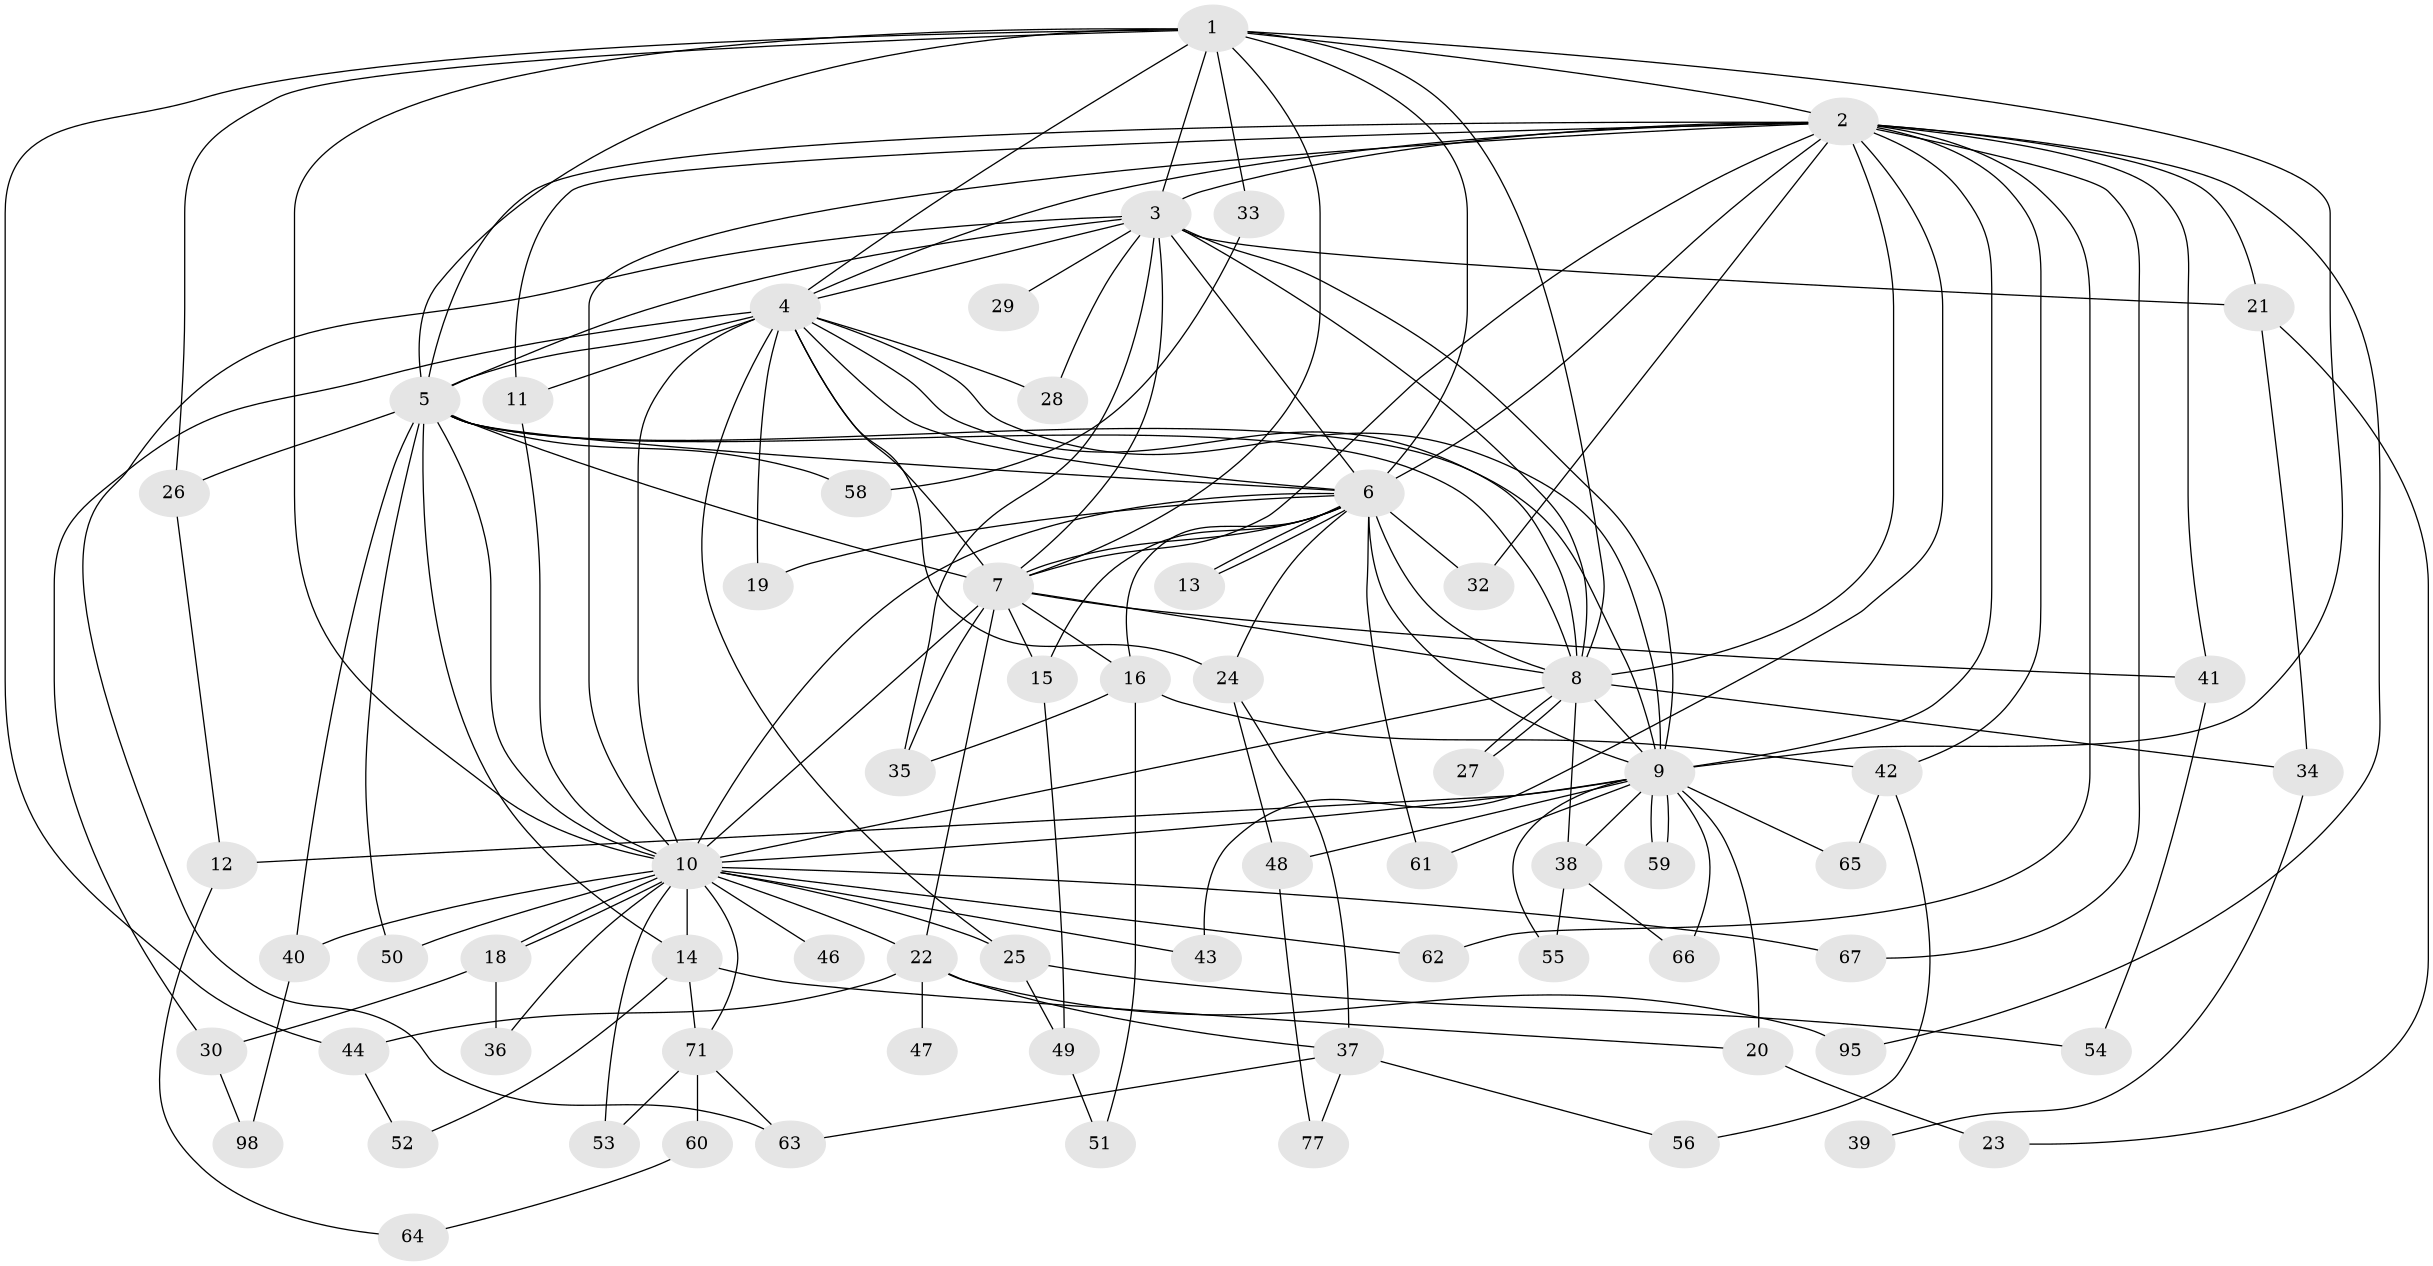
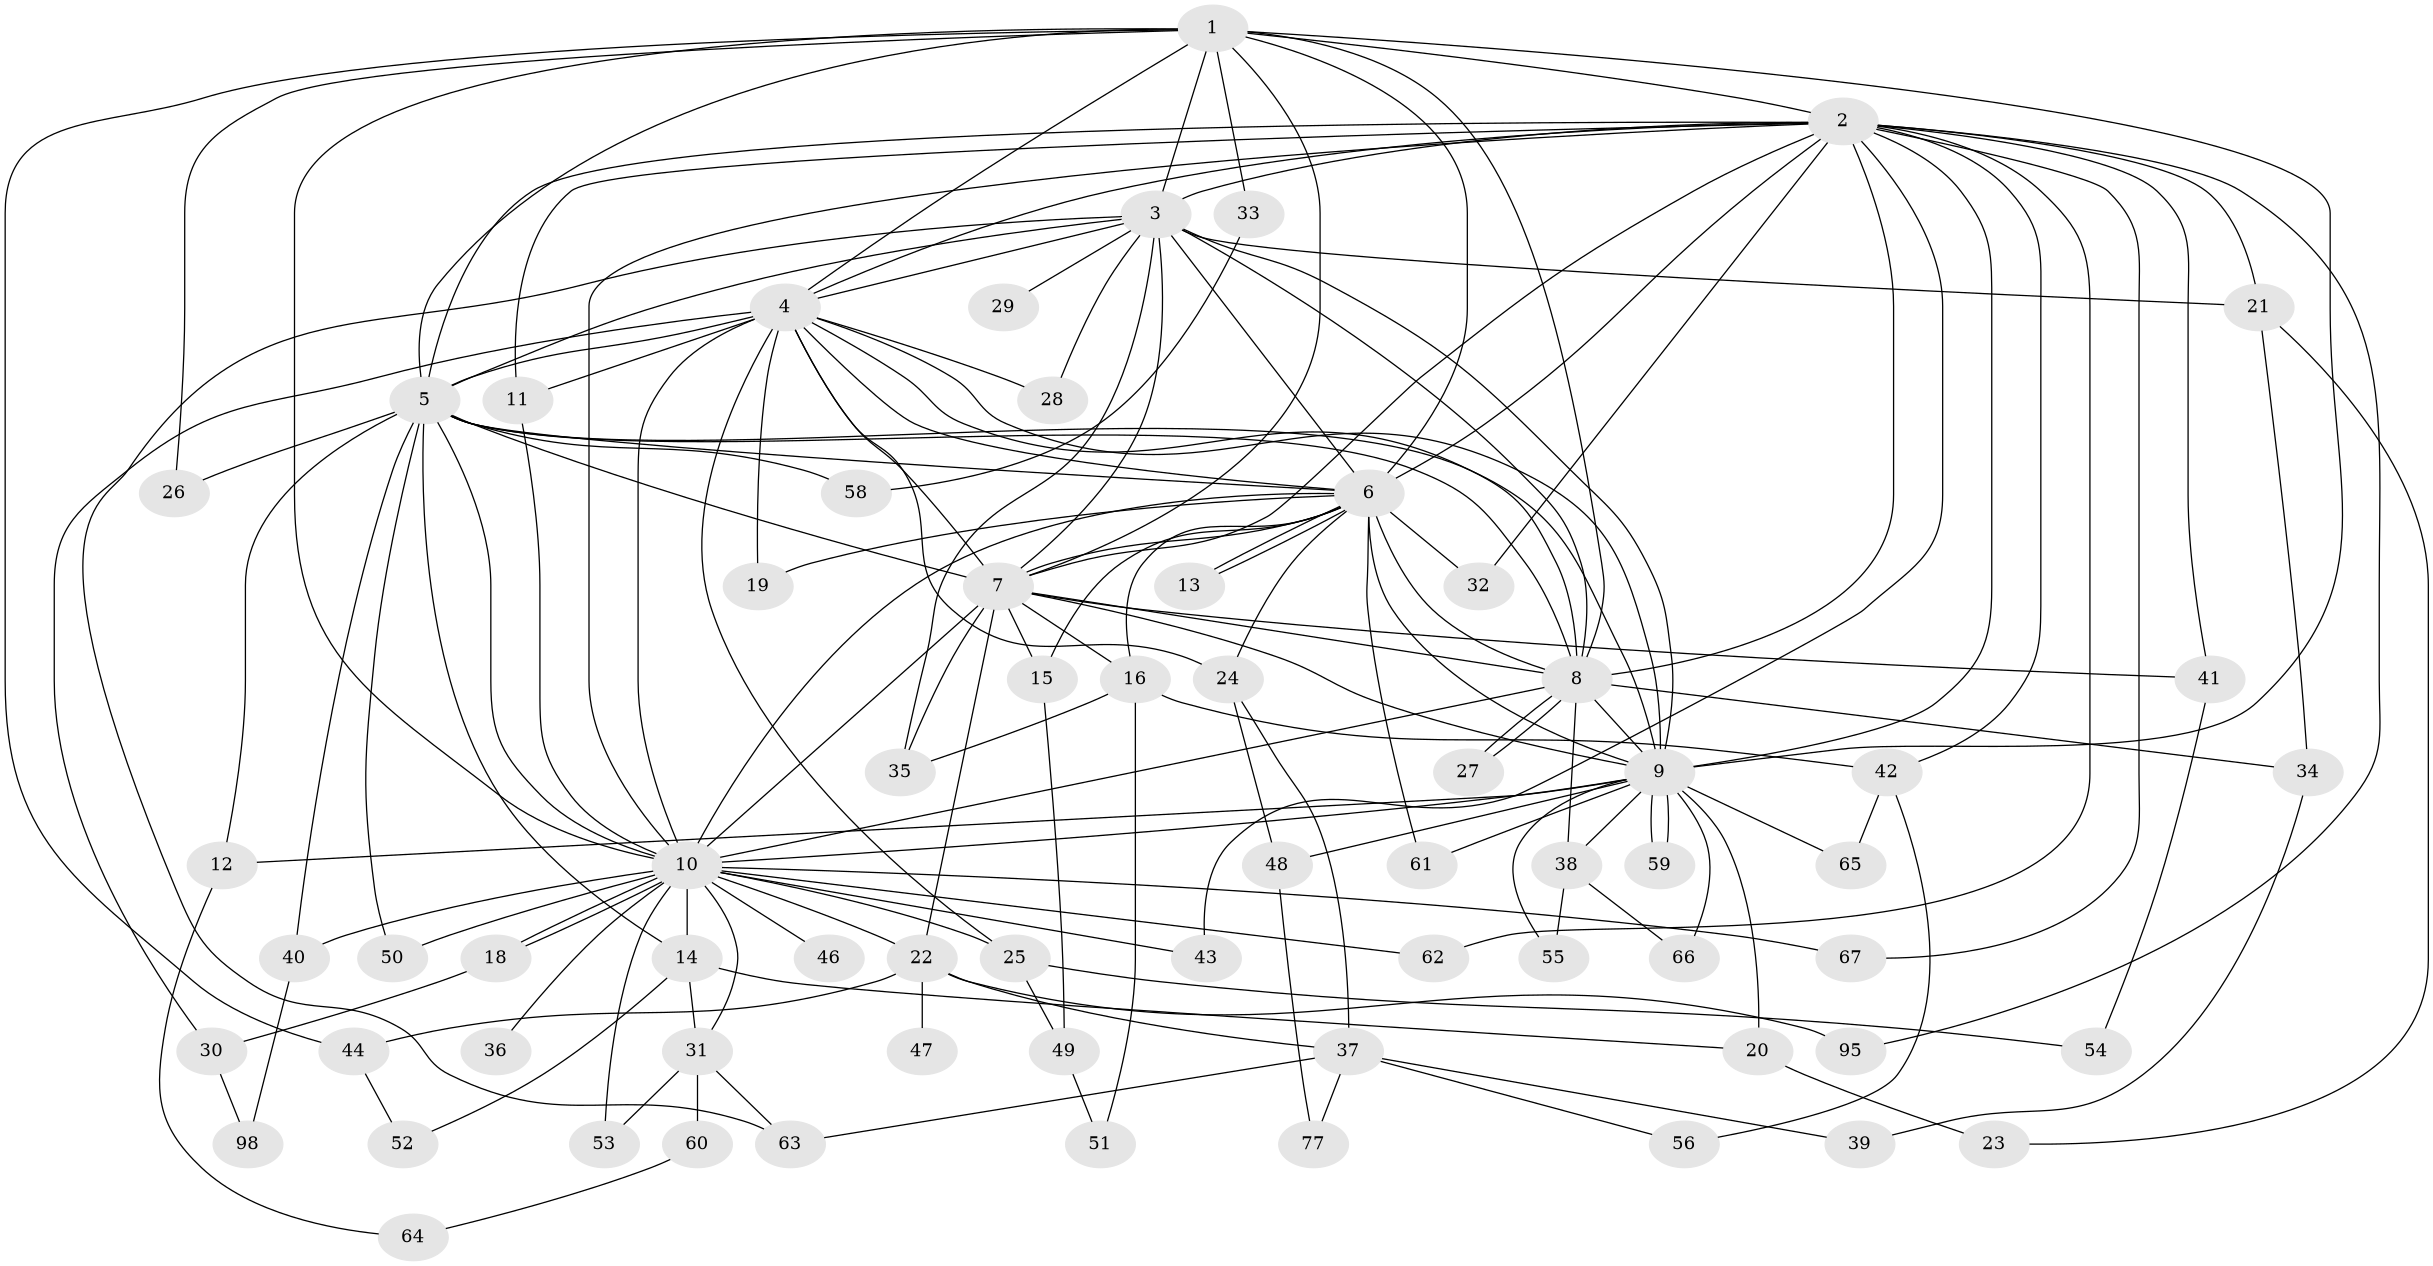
(198, 679) -> (245, 595)
none -> (1329, 680)
(496, 1005) -> none
(698, 1051) -> (698, 1051)
none -> (1604, 1098)
